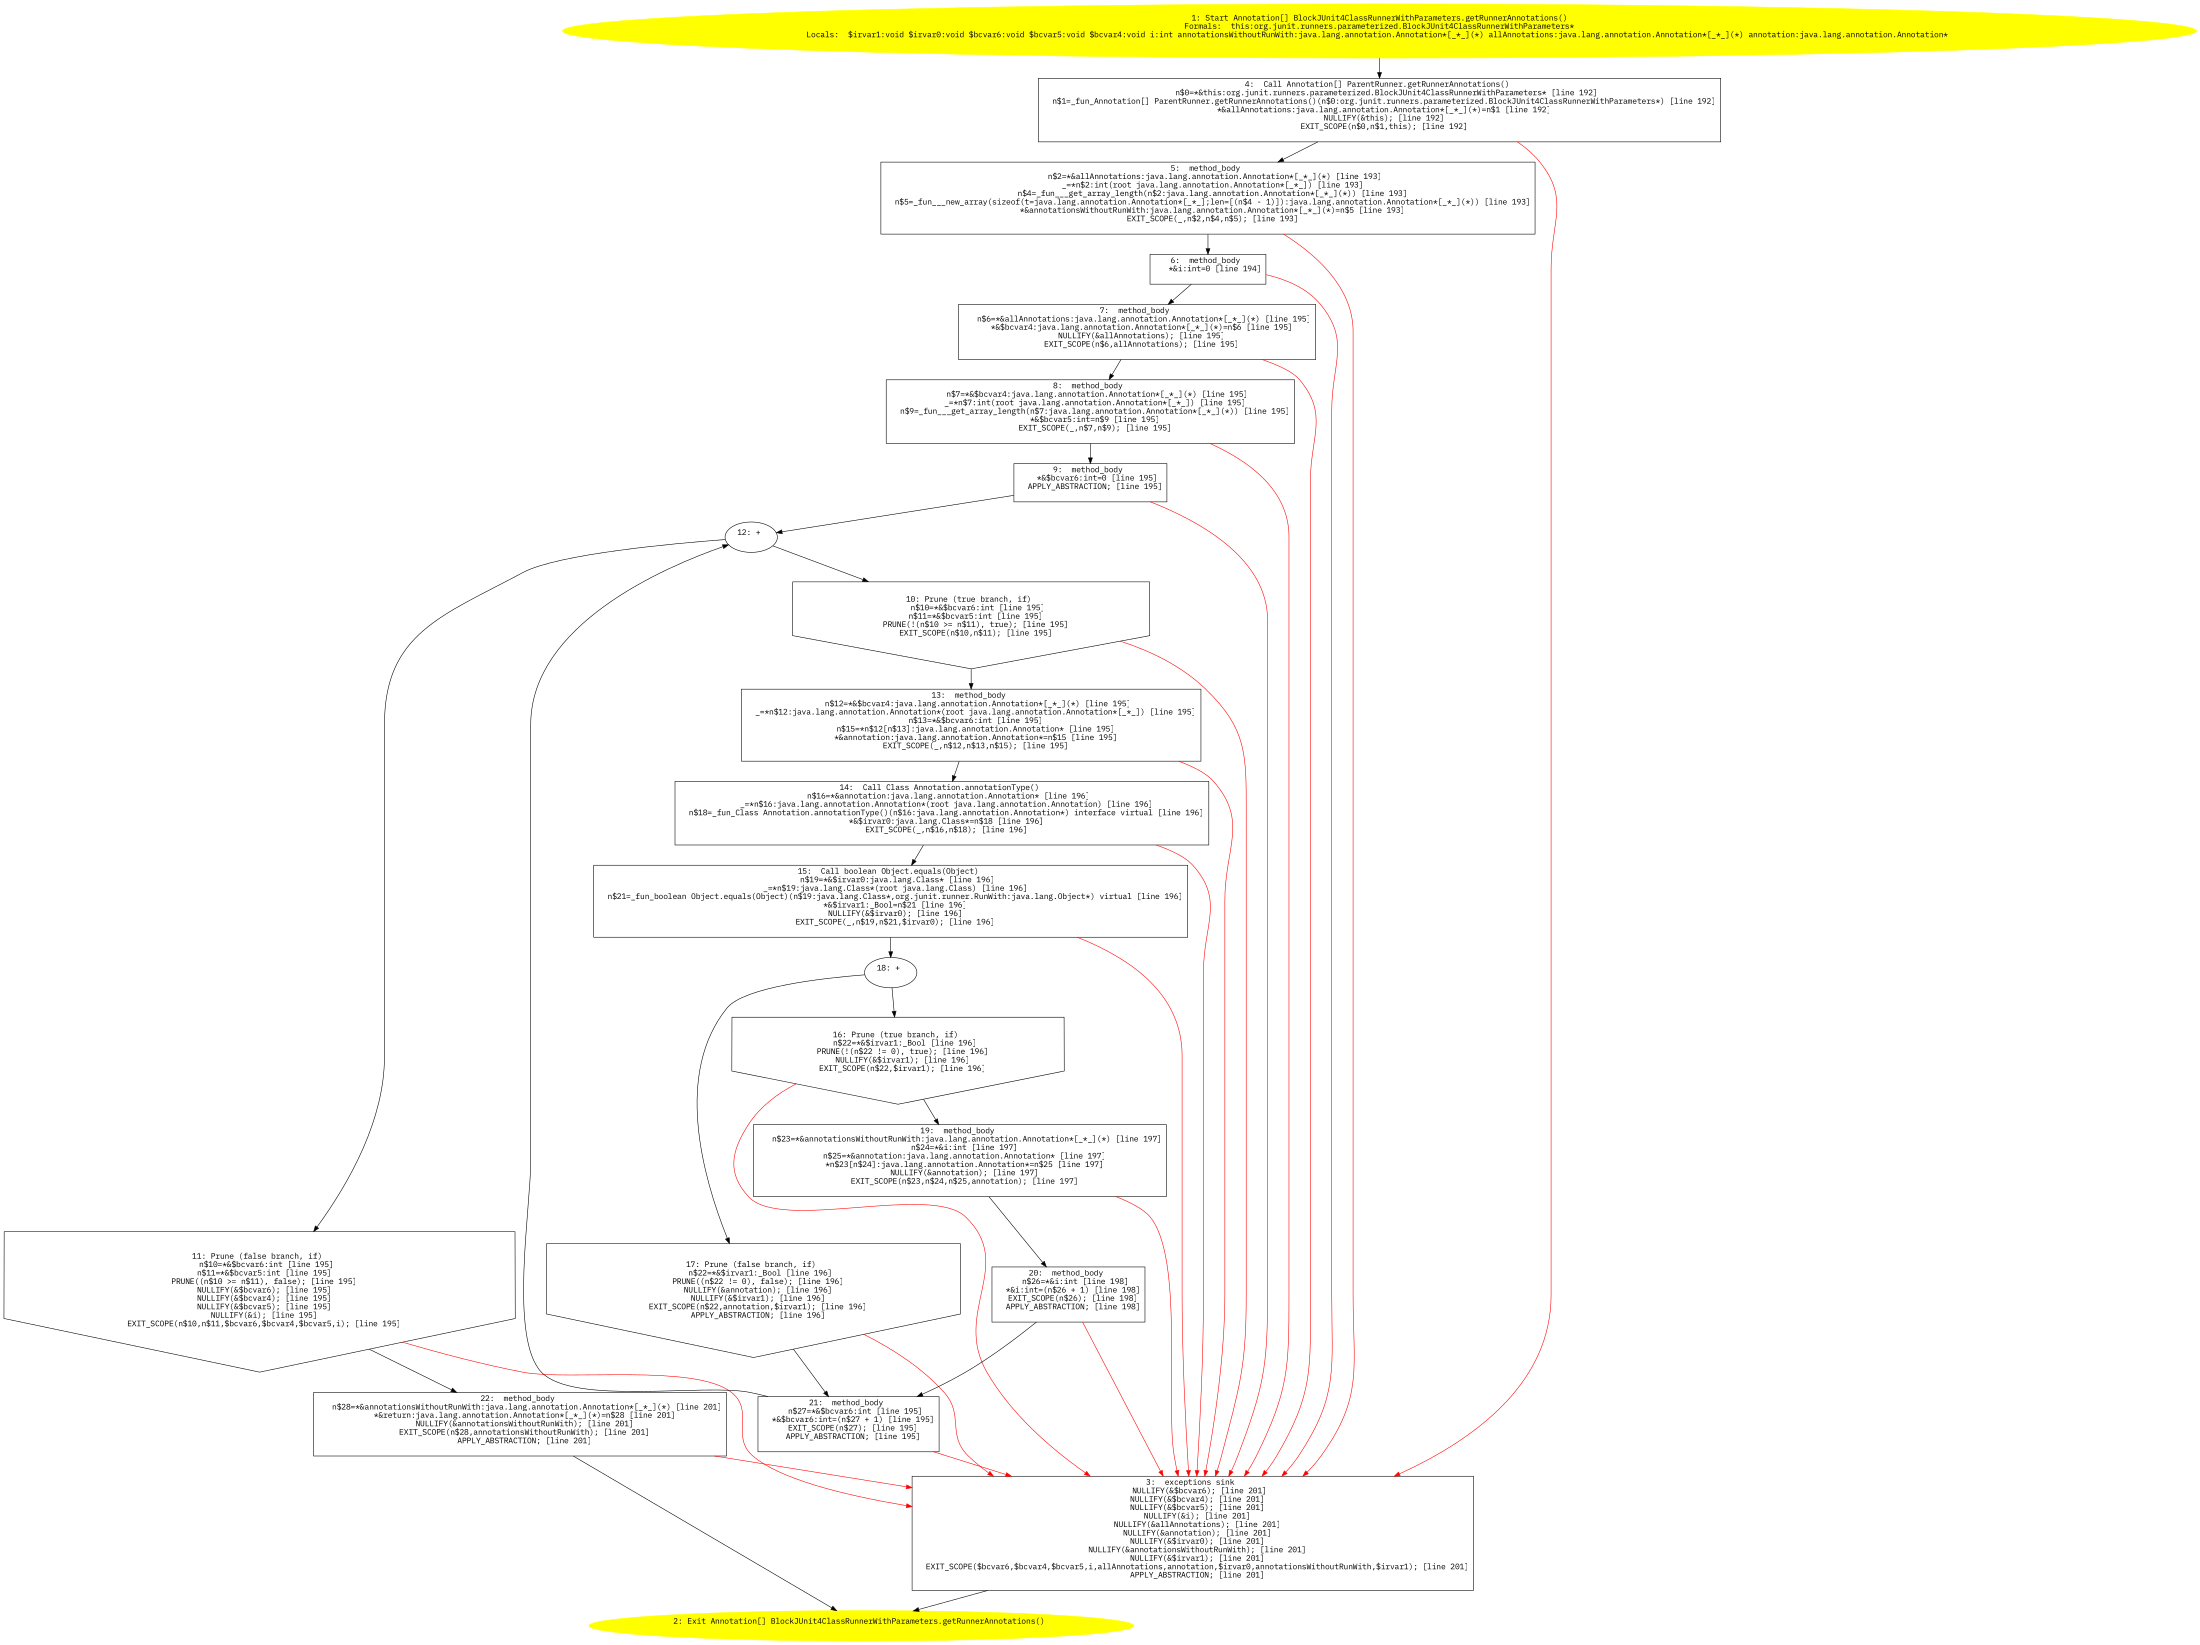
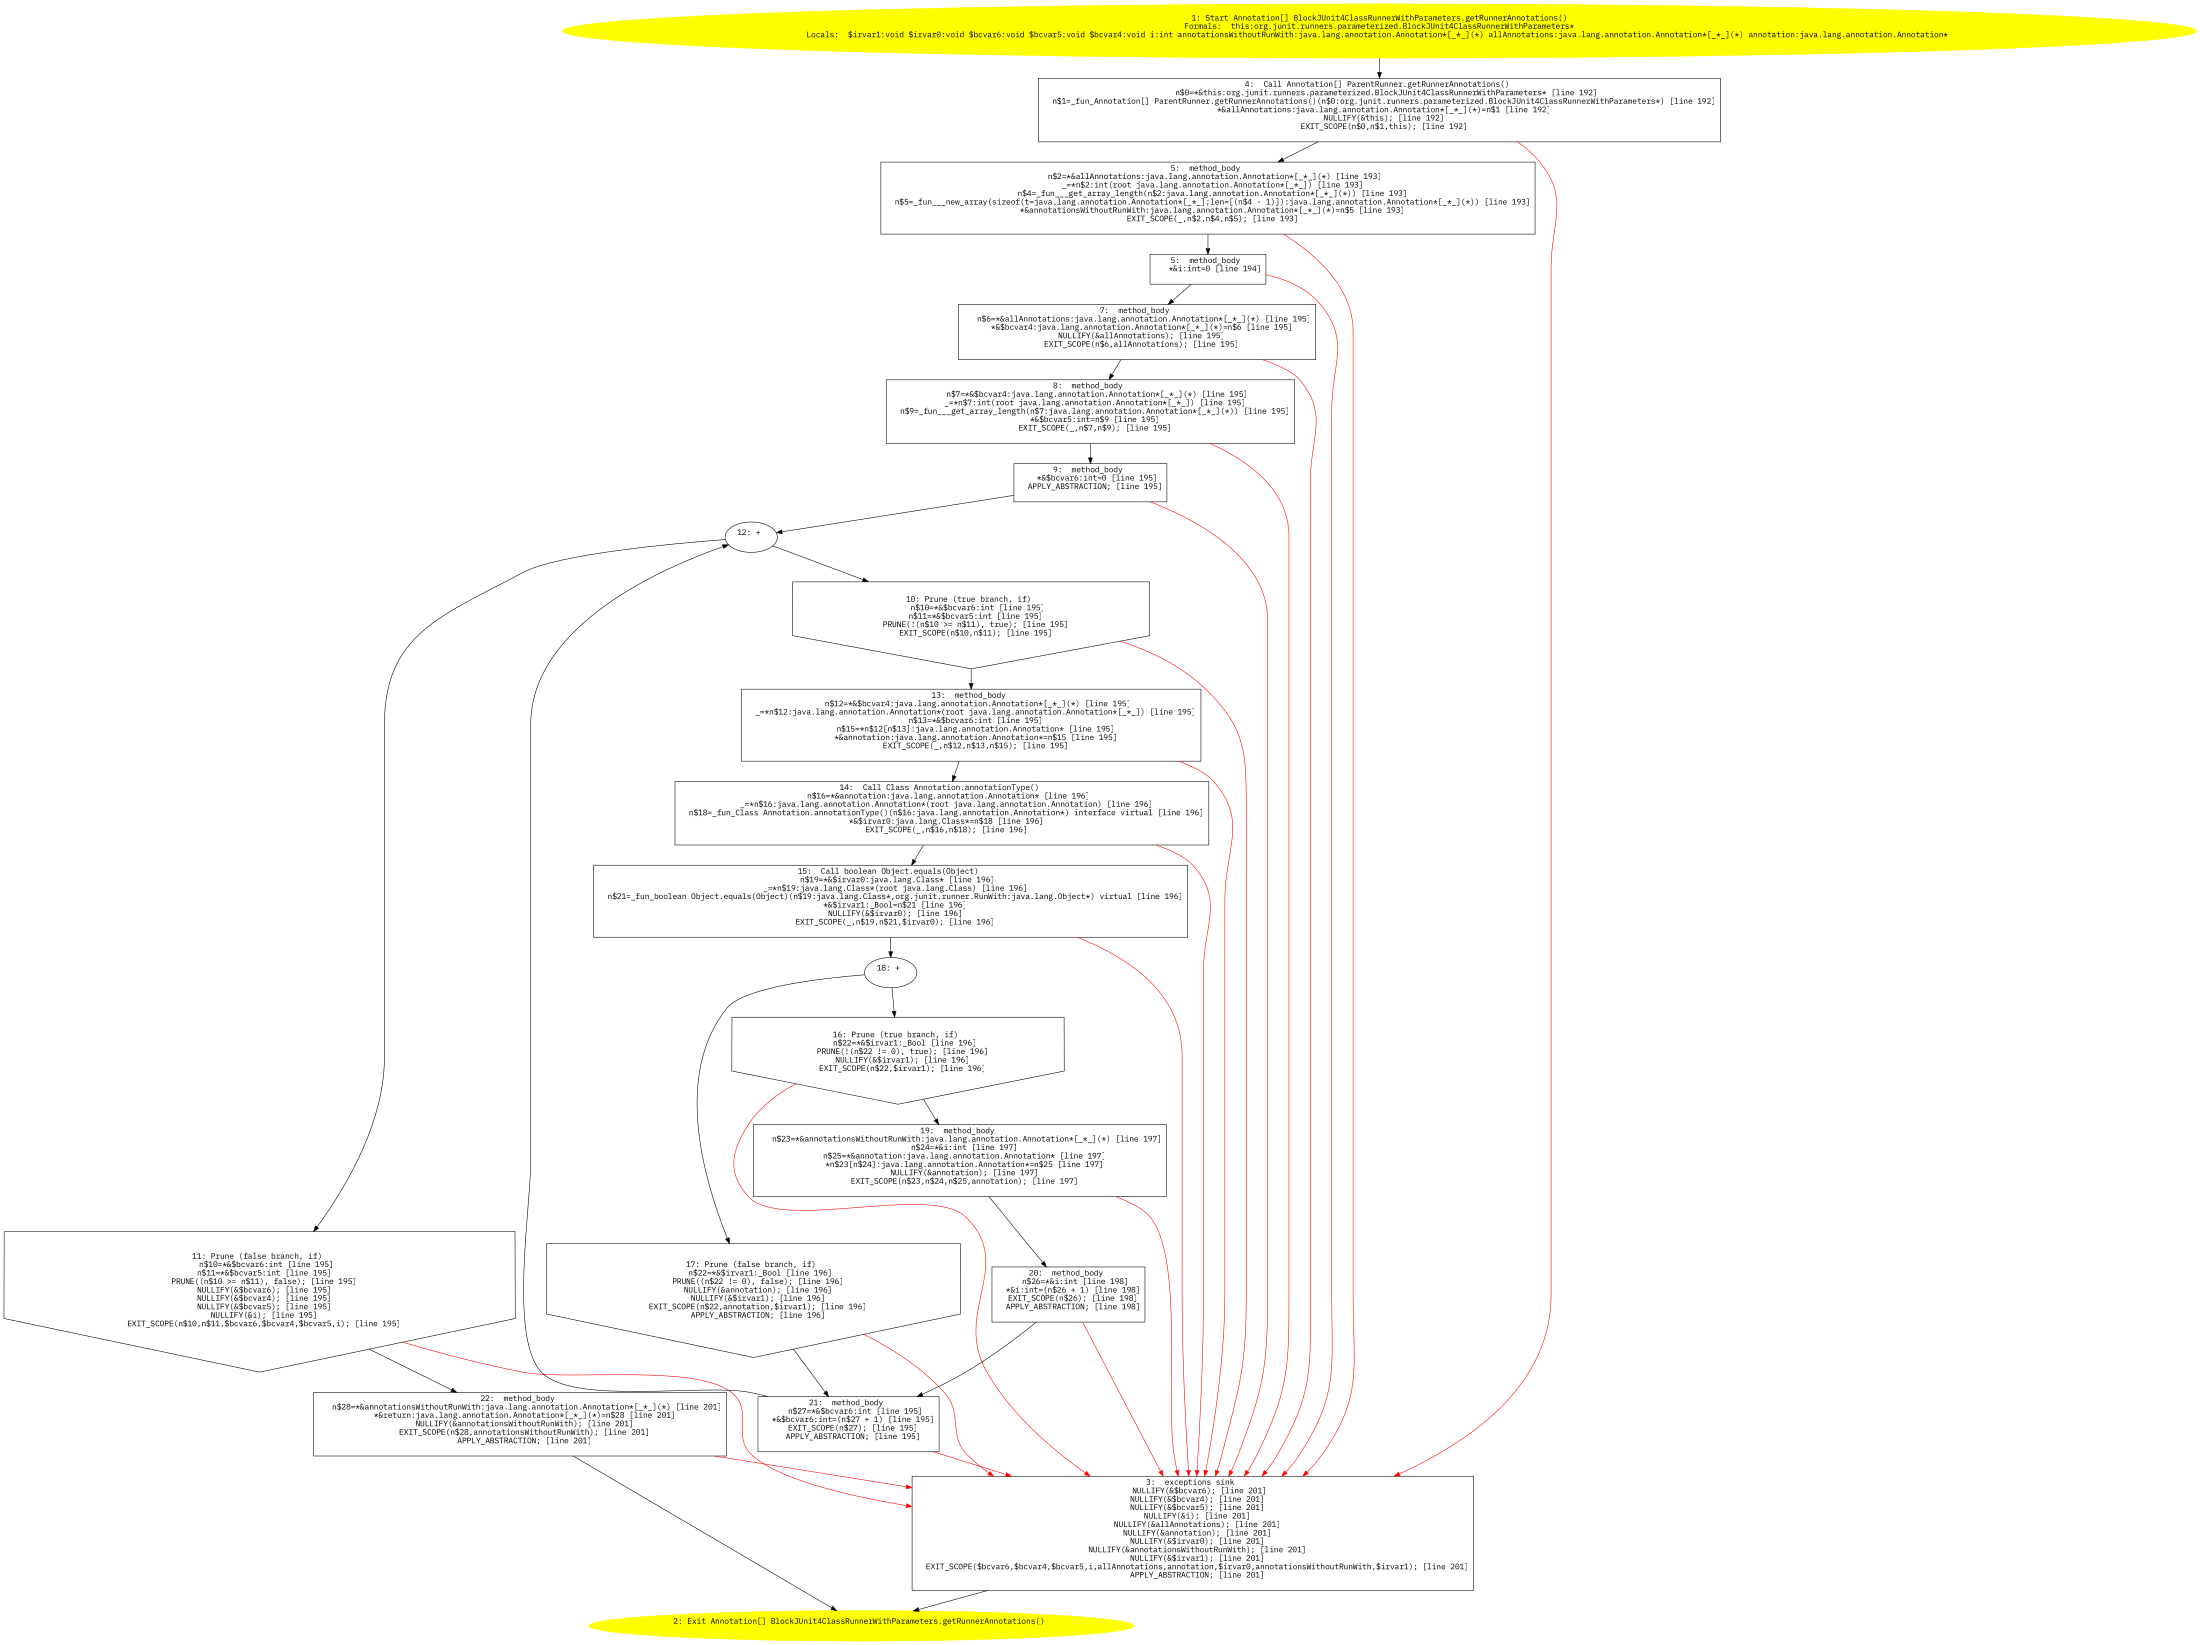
(1208, 269) -> (1208, 269)
